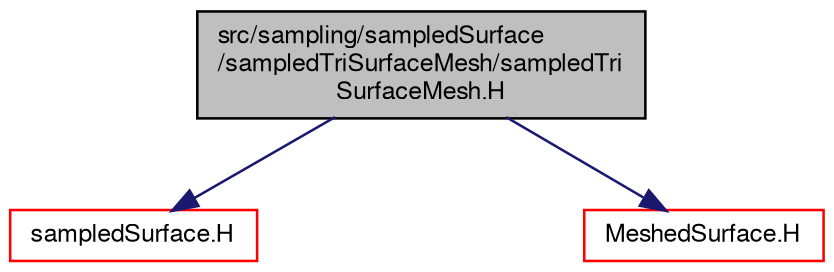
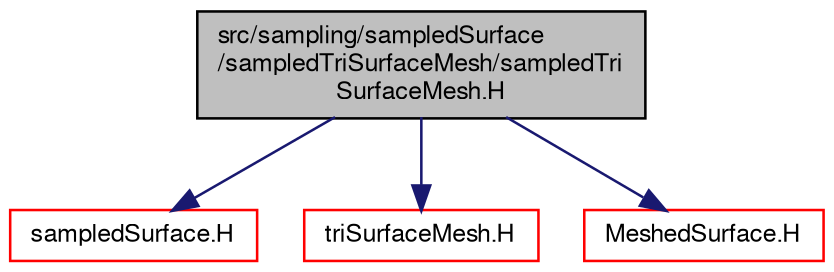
none -> (421, 235)
